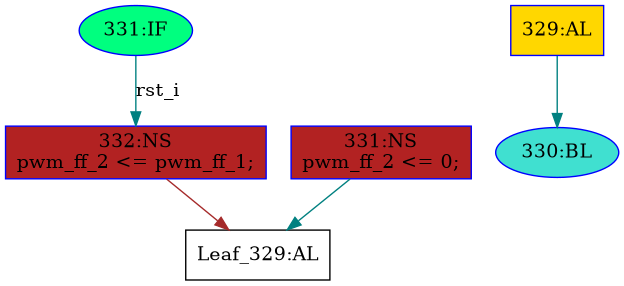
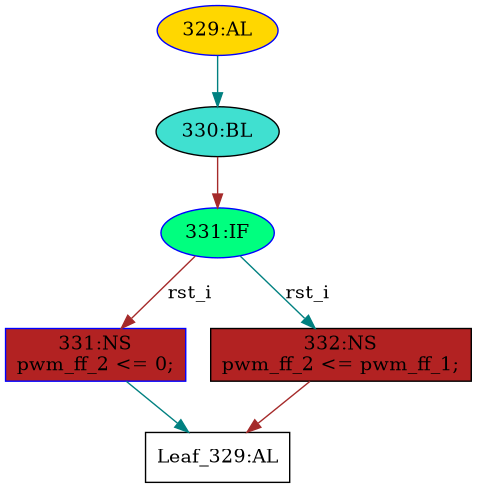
(557, 30) -> (218, 30)
(136, 152) -> (341, 355)
(557, 152) -> (218, 132)
none -> (218, 175)
none -> (163, 287)
